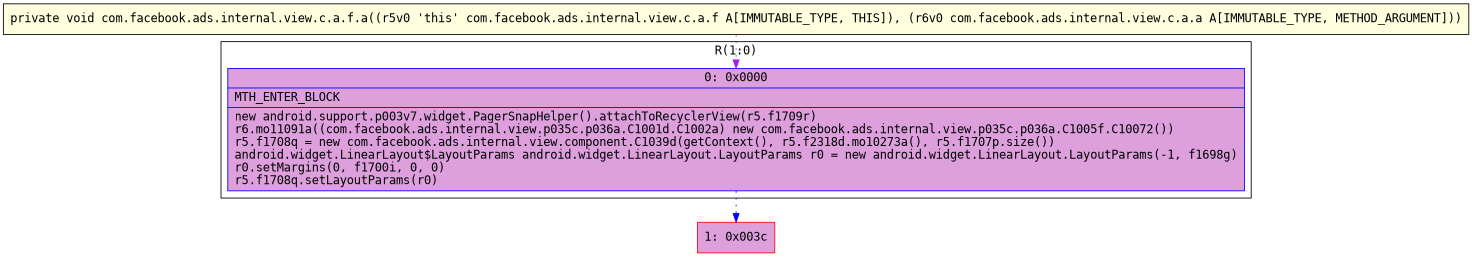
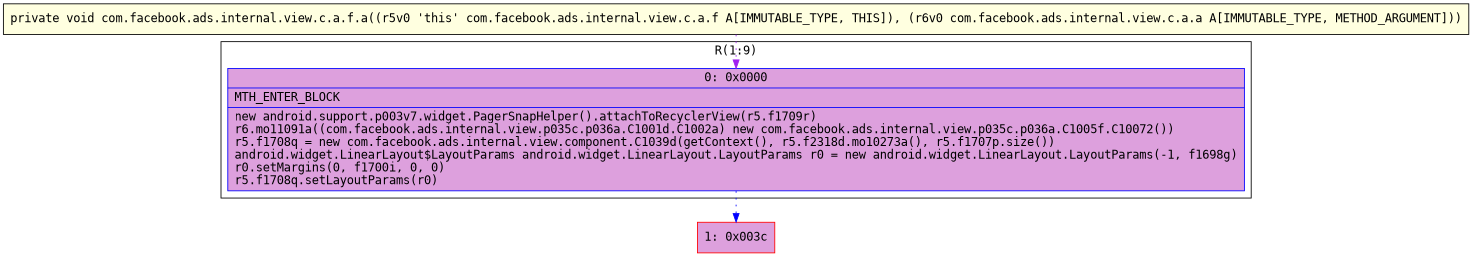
(736, 51) -> (736, 51)
